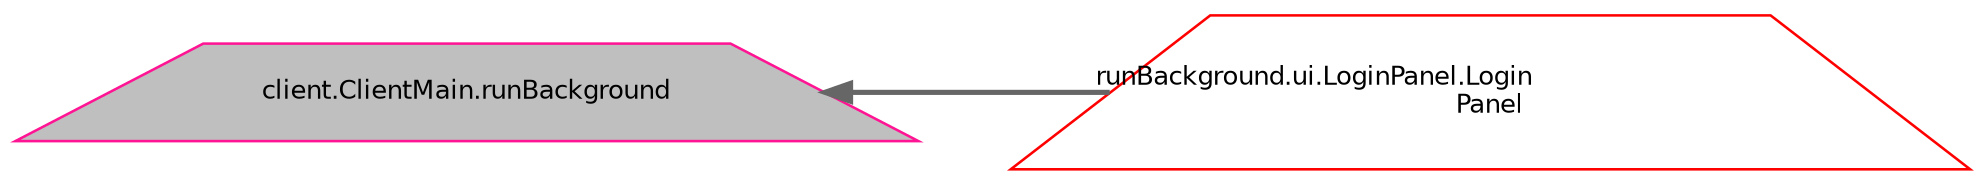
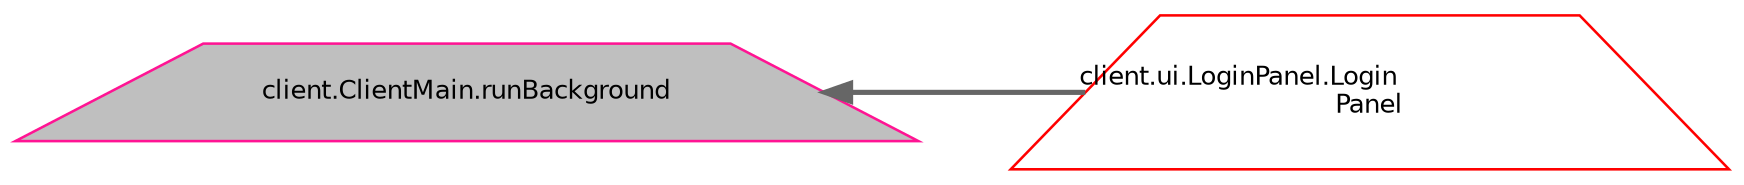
(1490, 92) -> (1370, 92)
